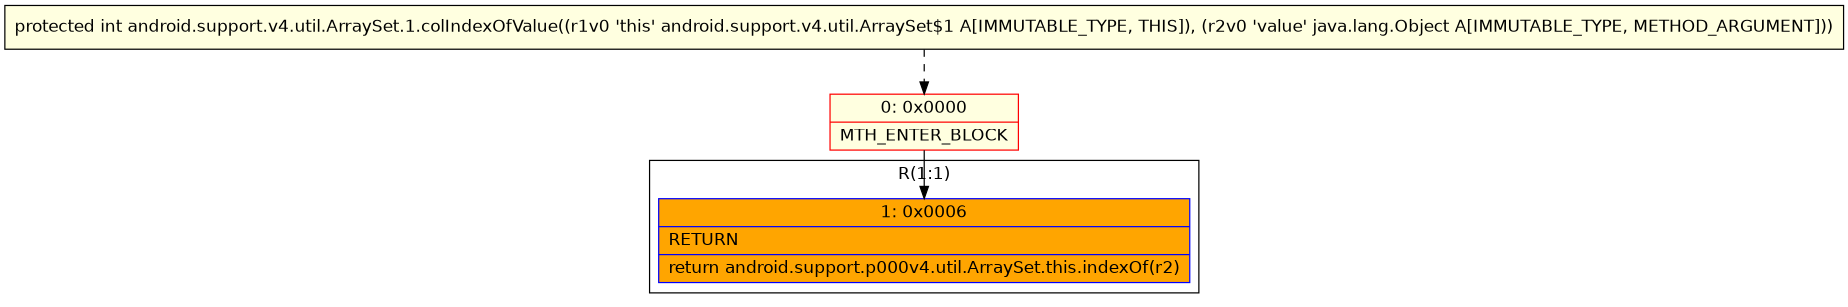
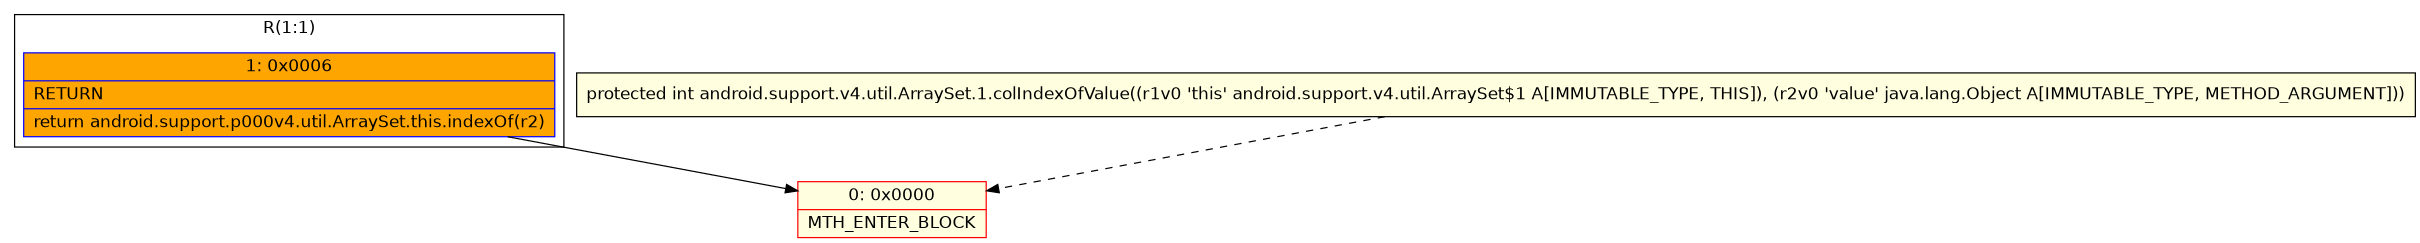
(924, 168) -> (647, 163)
